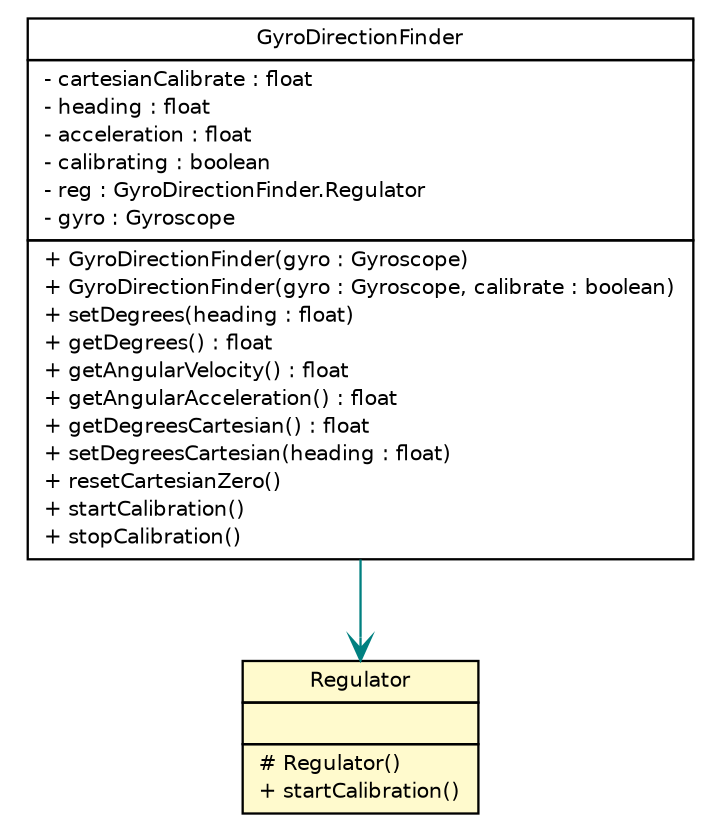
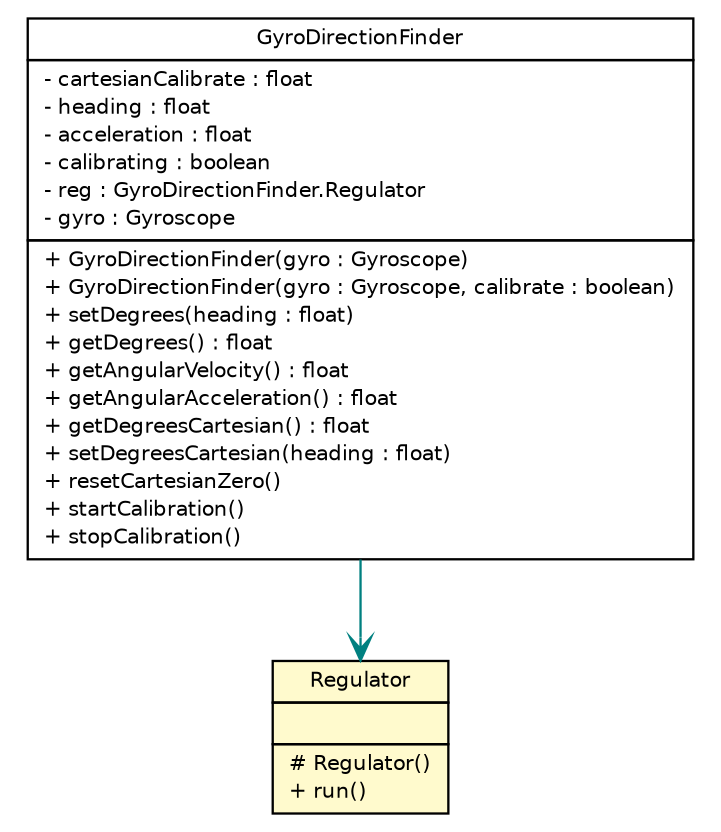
(361, 792) -> (328, 792)
